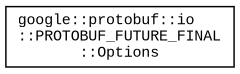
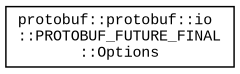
(120, 37) -> (120, 37)
